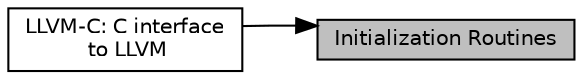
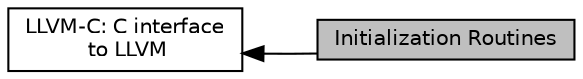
(269, 26) -> (290, 54)
